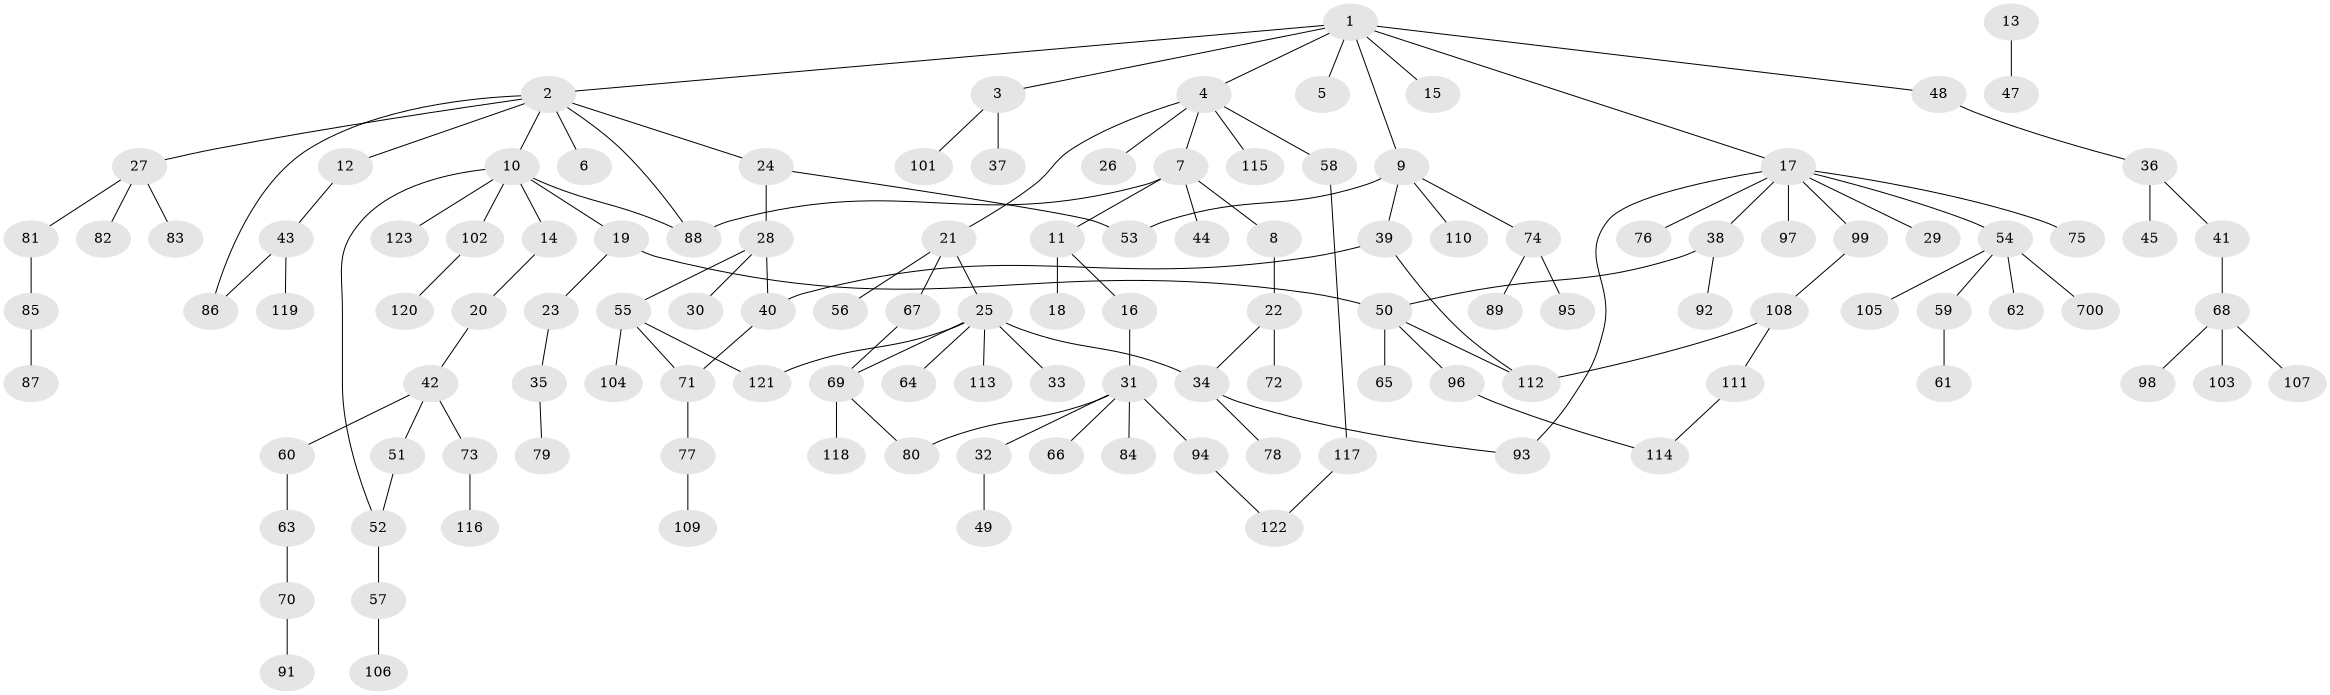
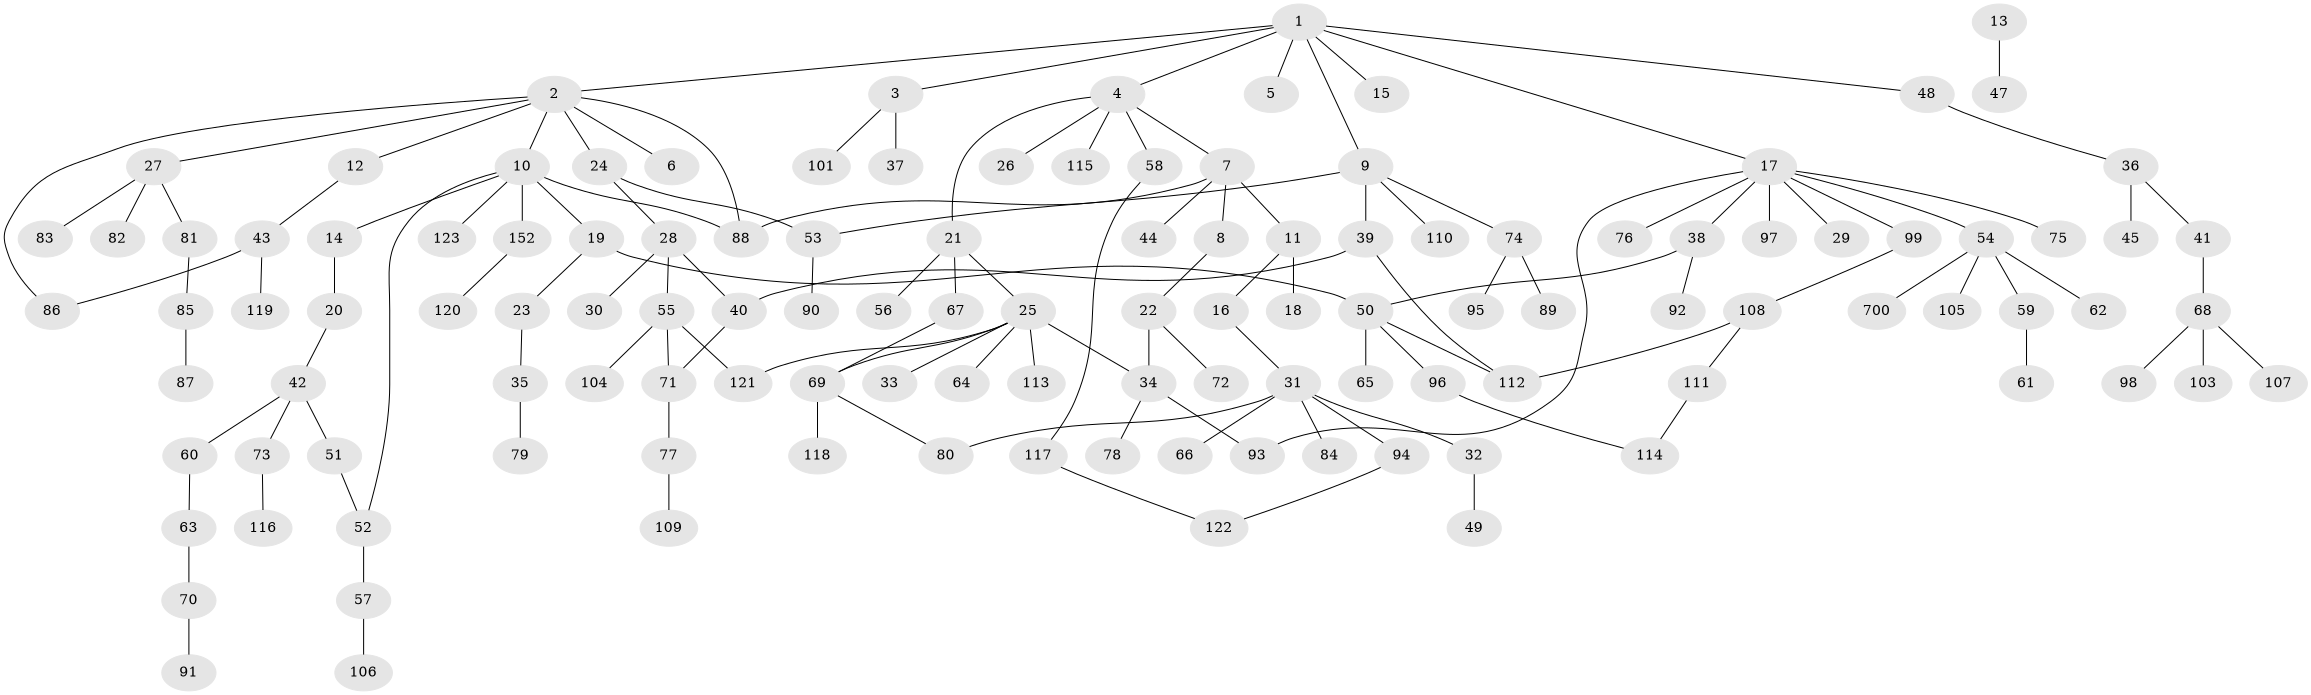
(475, 239) -> (522, 239)
none -> (811, 311)
